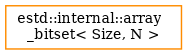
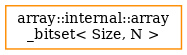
(94, 27) -> (94, 27)
